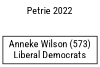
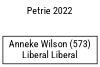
(50, 50) -> (50, 50)
